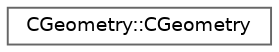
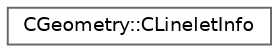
(139, 26) -> (139, 26)
